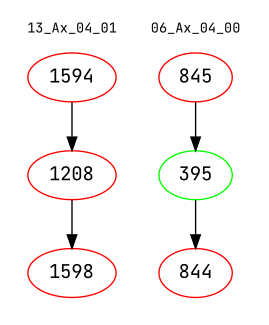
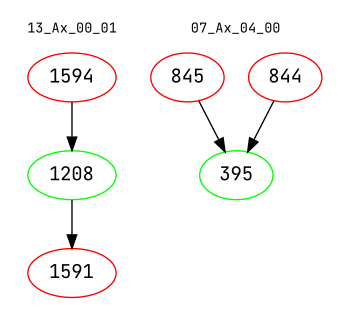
(73, 29) -> (73, 29)
(196, 29) -> (236, 29)
(72, 175) -> (72, 175)
(196, 217) -> (264, 120)
(72, 273) -> (72, 273)
